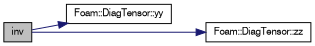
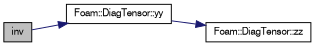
(114, 32) -> (184, 22)
